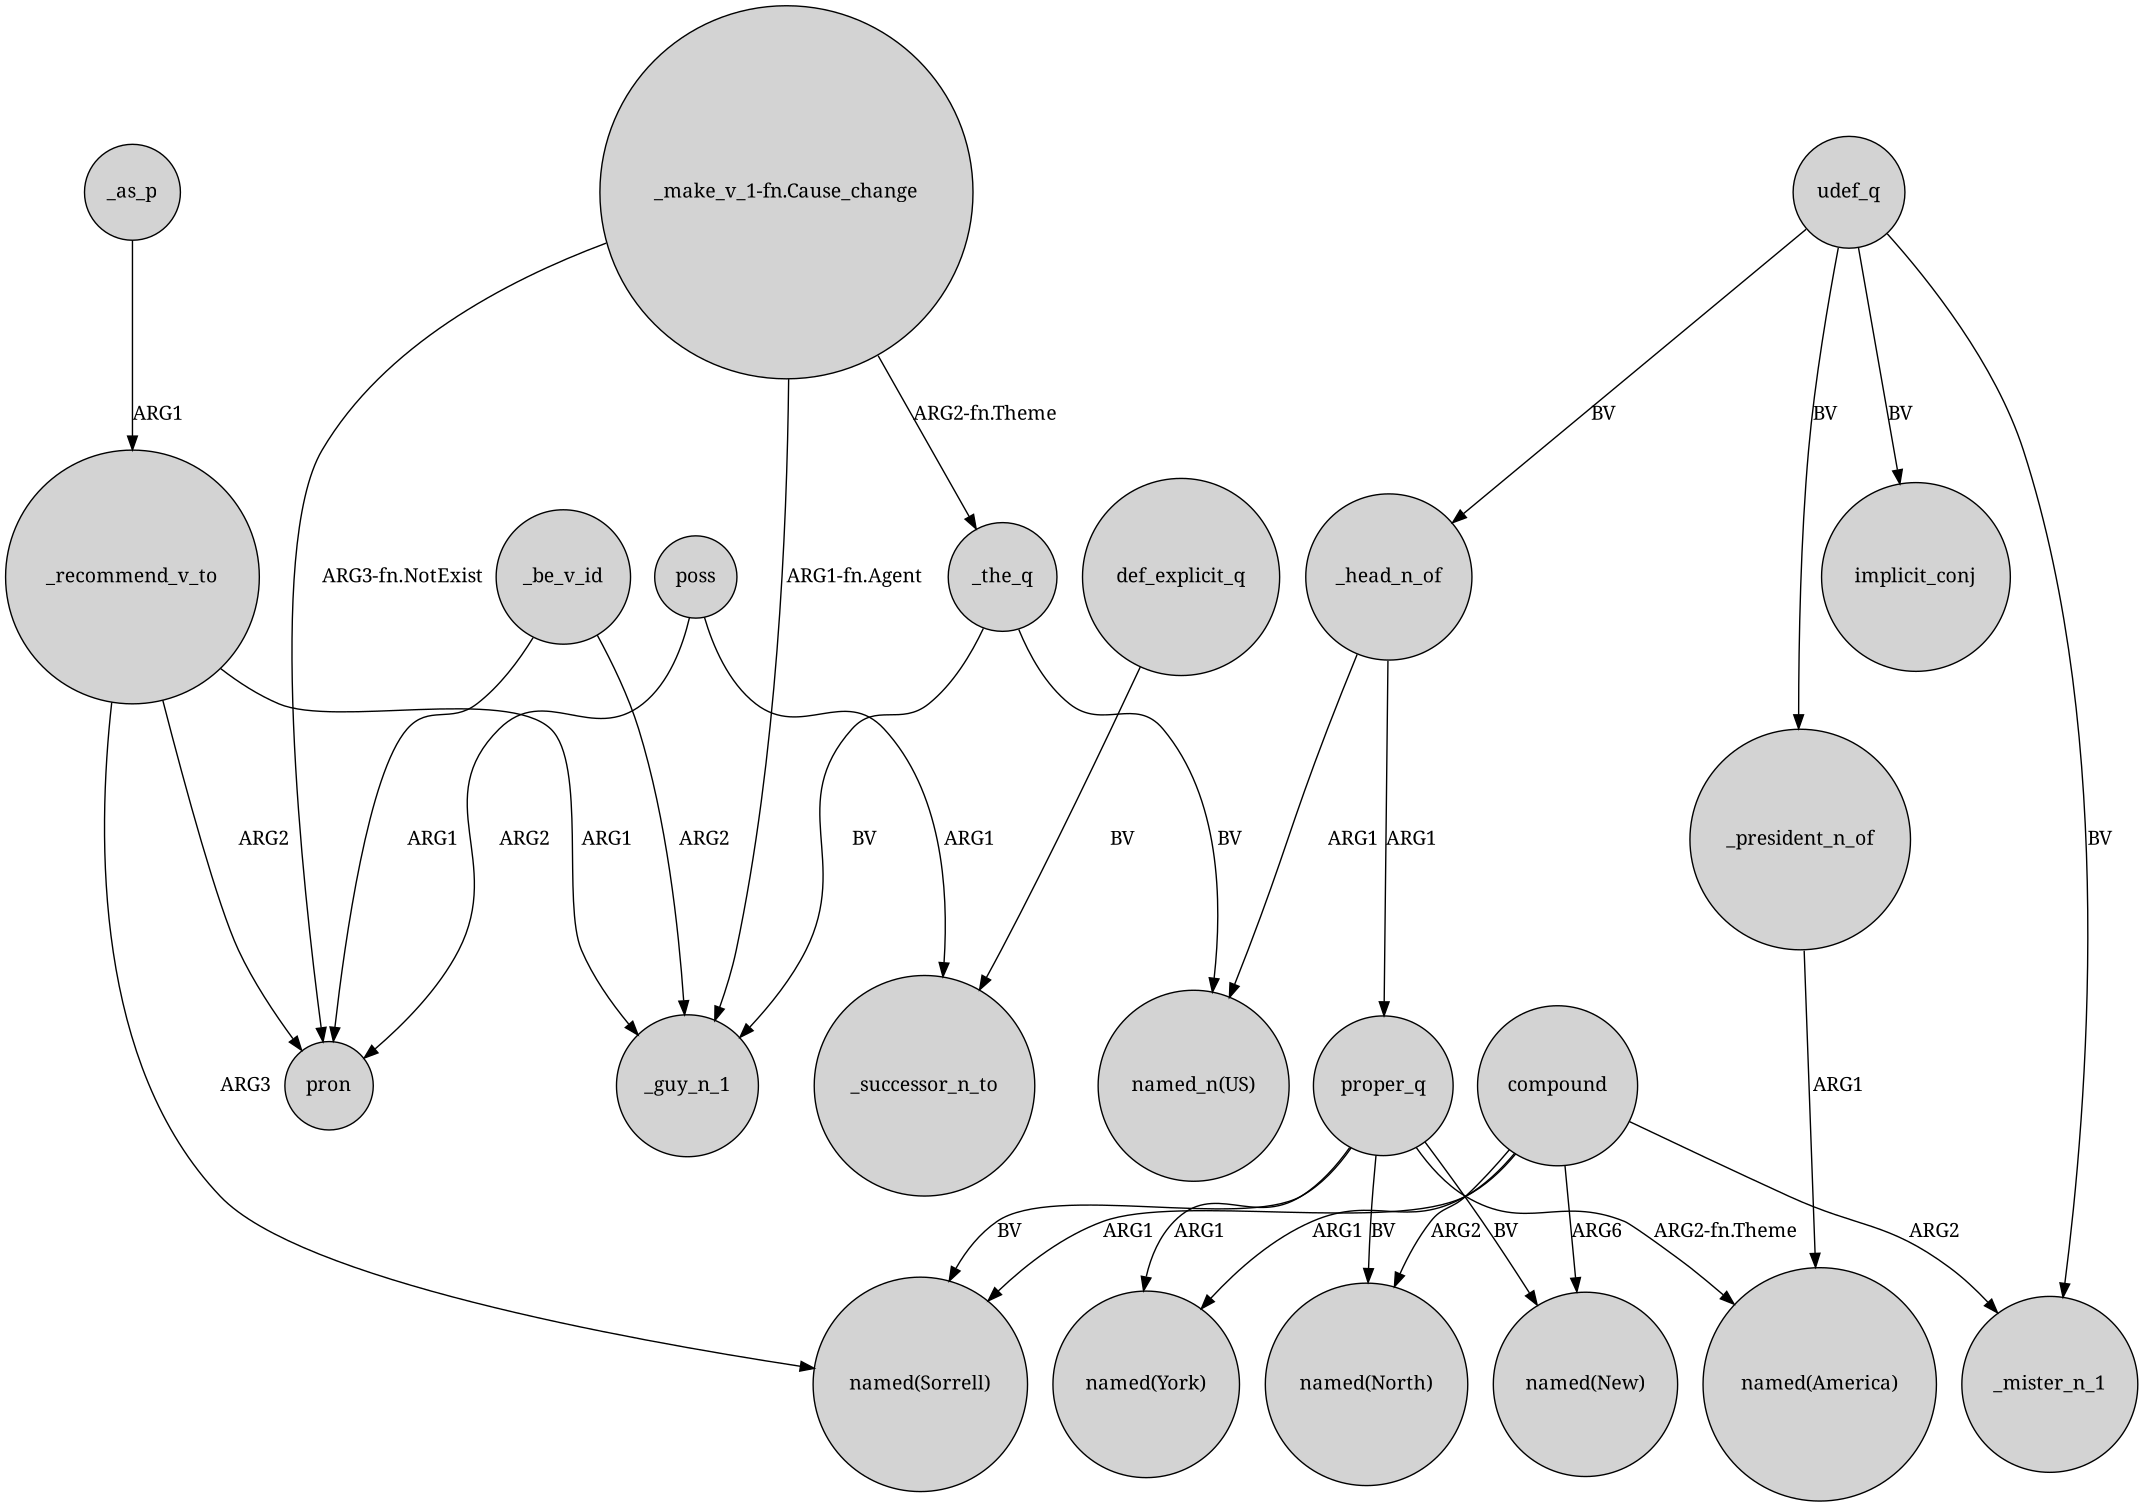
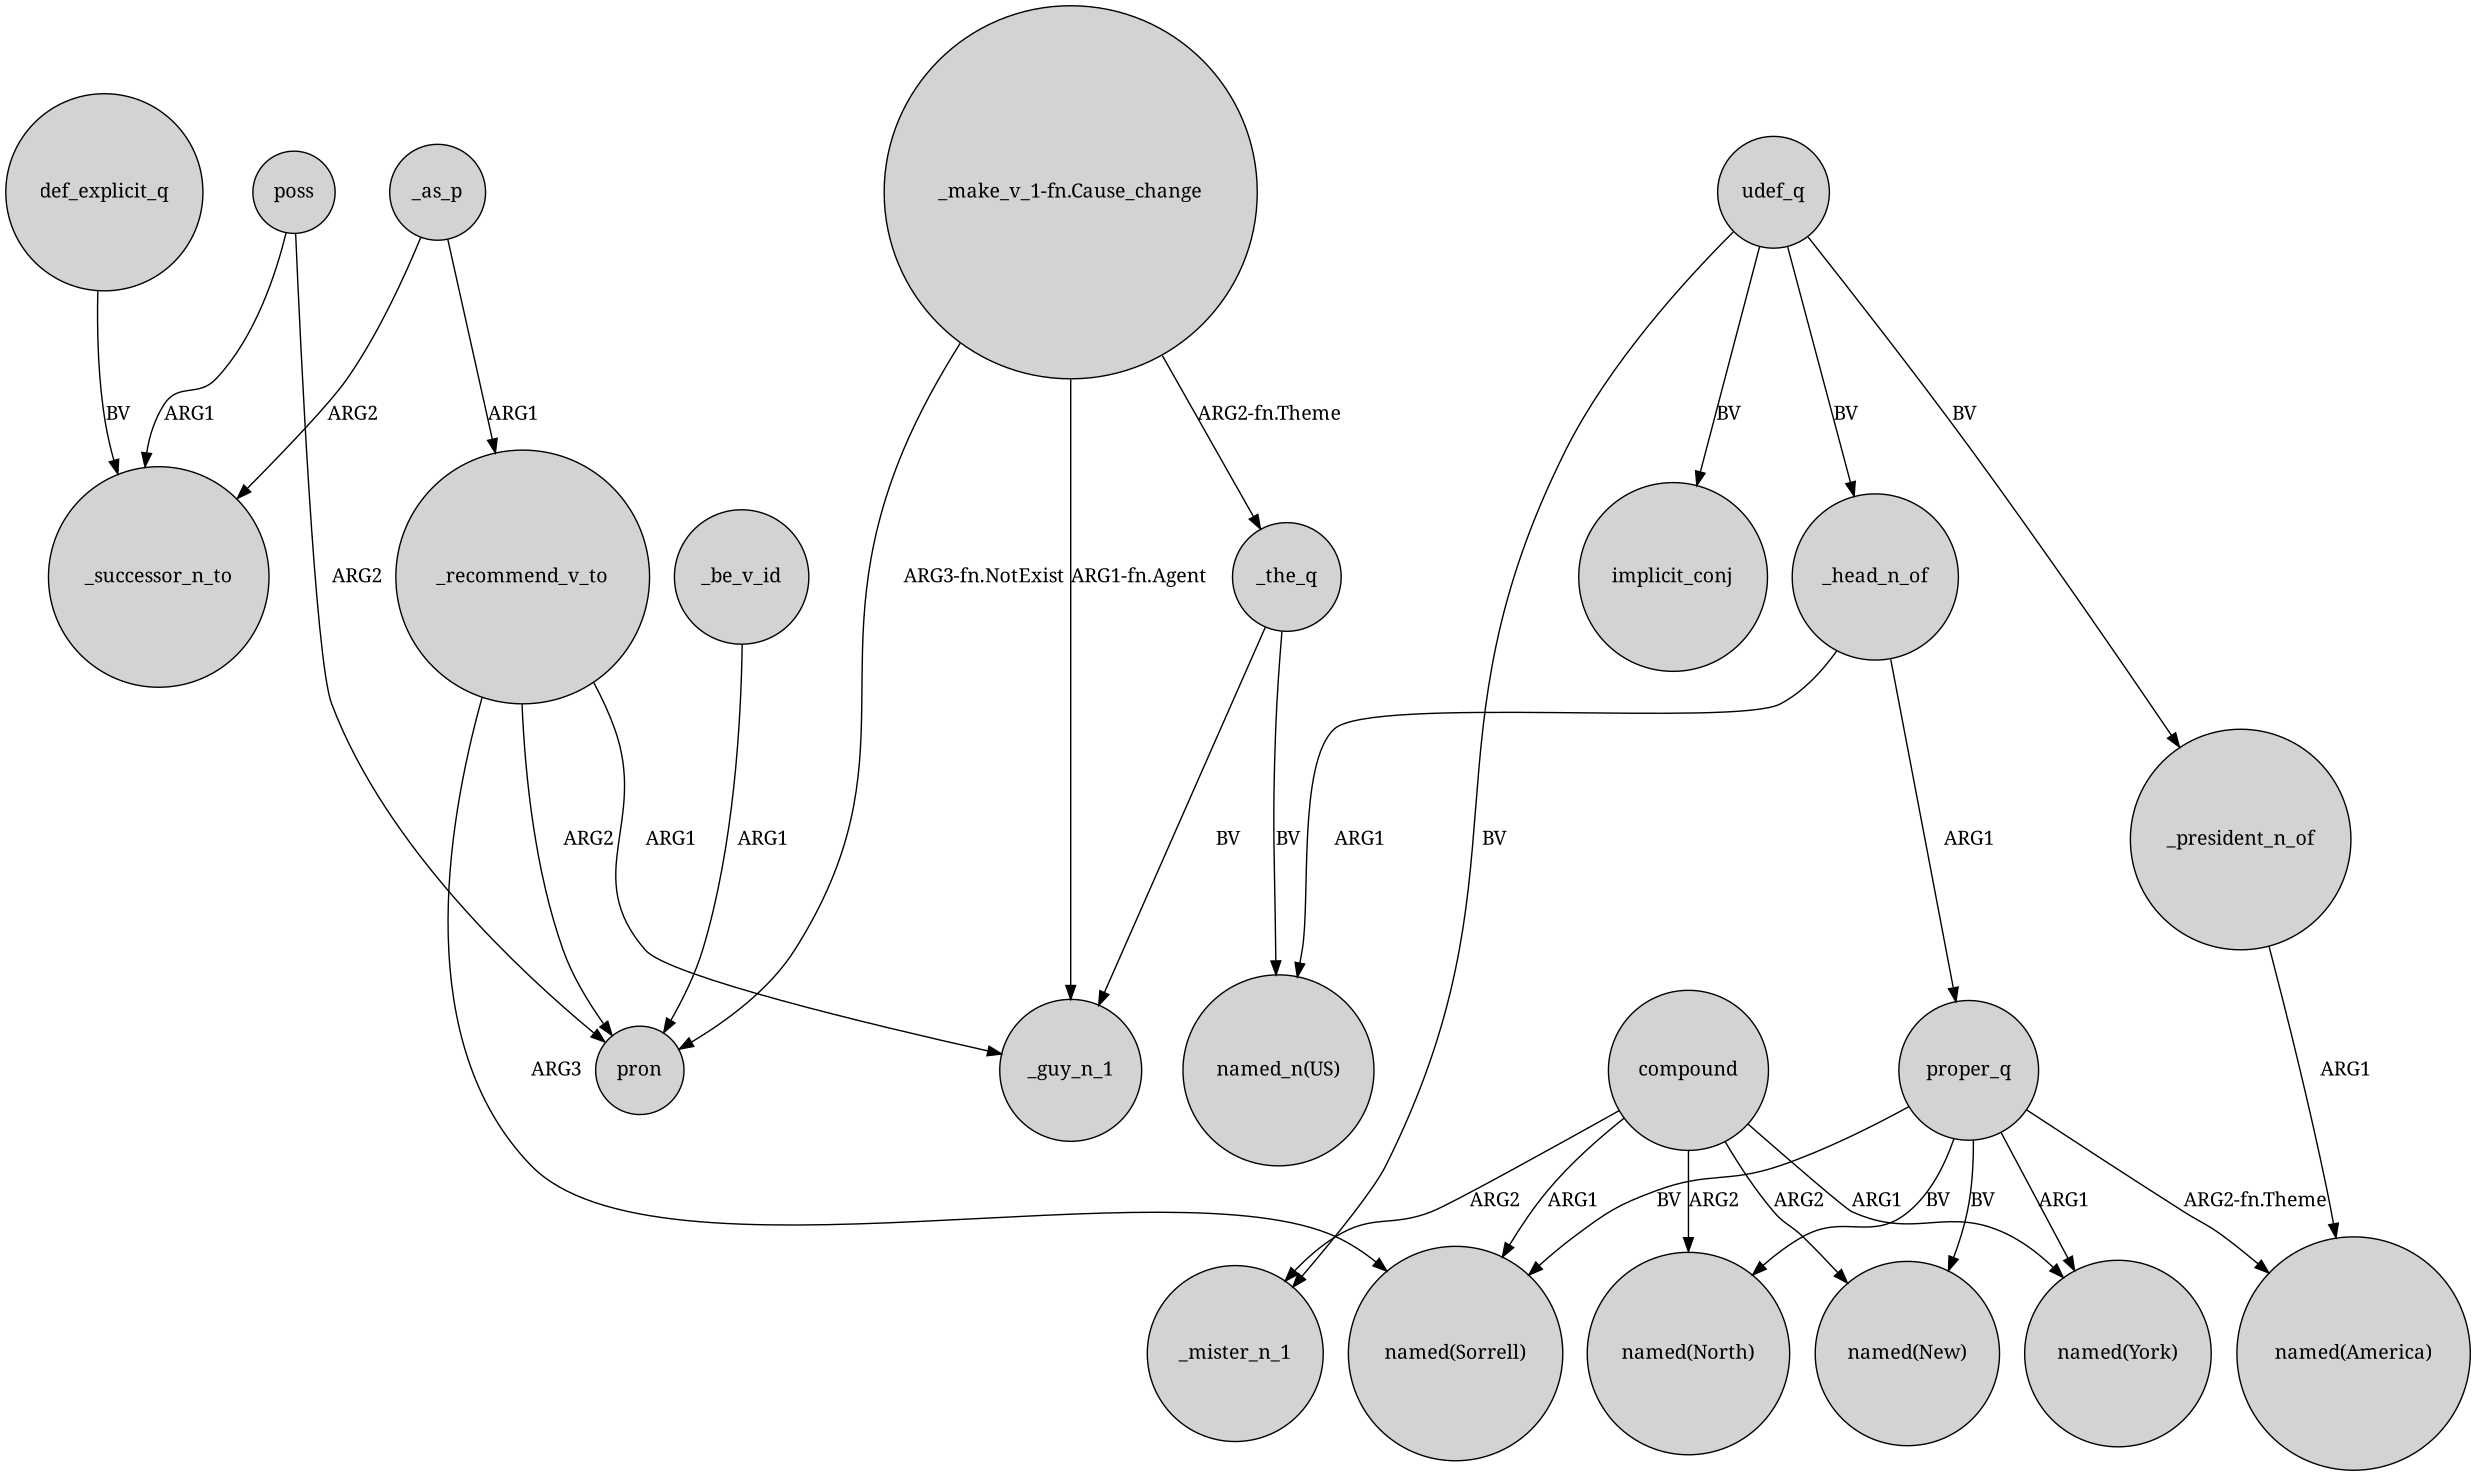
none -> (350, 374)
(659, 813) -> none
(1597, 1232) -> (1799, 1201)
